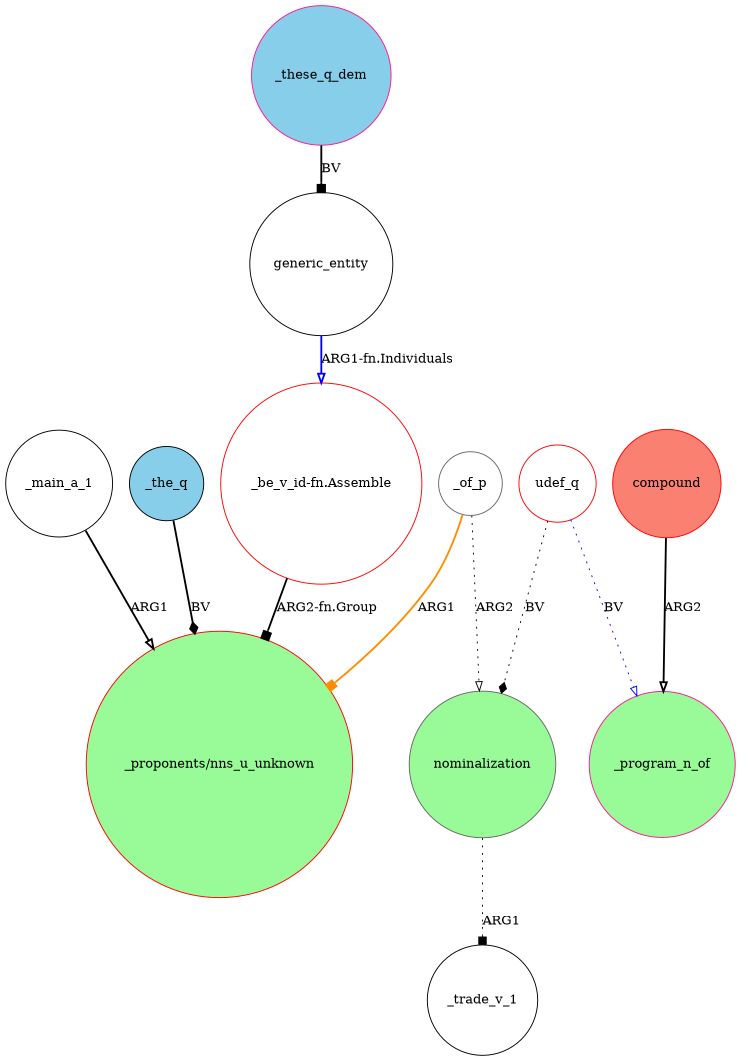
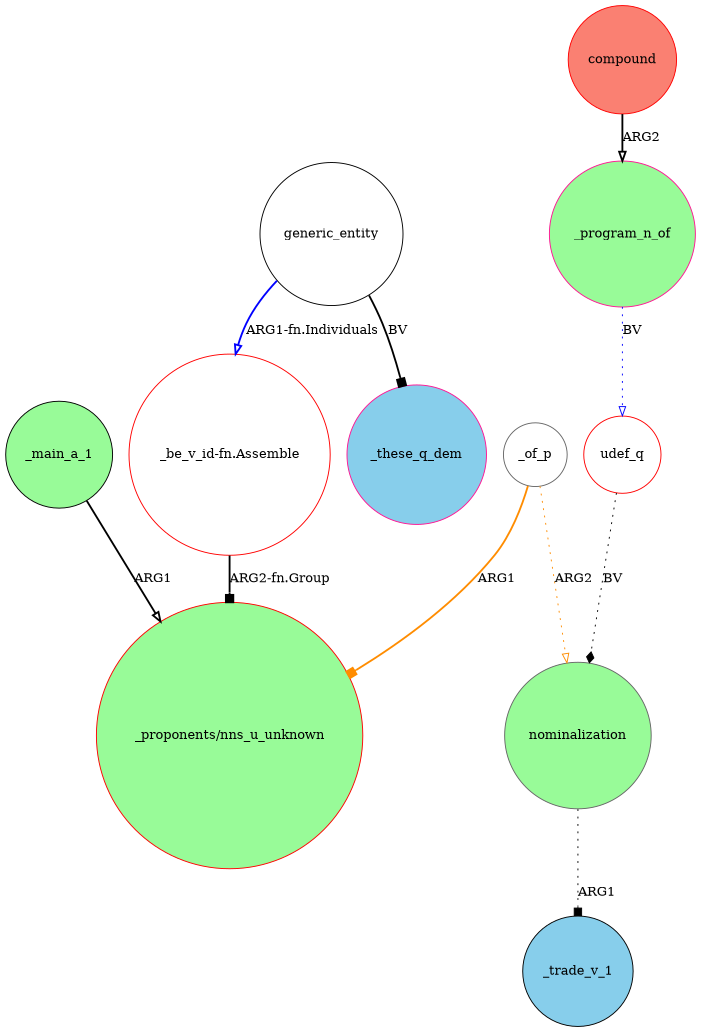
(321, 164) -> (387, 335)
(59, 484) -> (59, 455)
(167, 484) -> none
(475, 599) -> (553, 570)
(602, 603) -> (622, 357)
(483, 1000) -> (578, 971)
